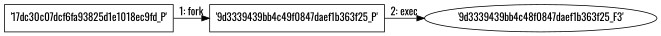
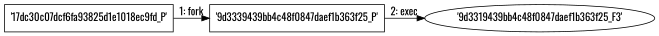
(297, 18) -> (297, 18)
(541, 18) -> (540, 18)
